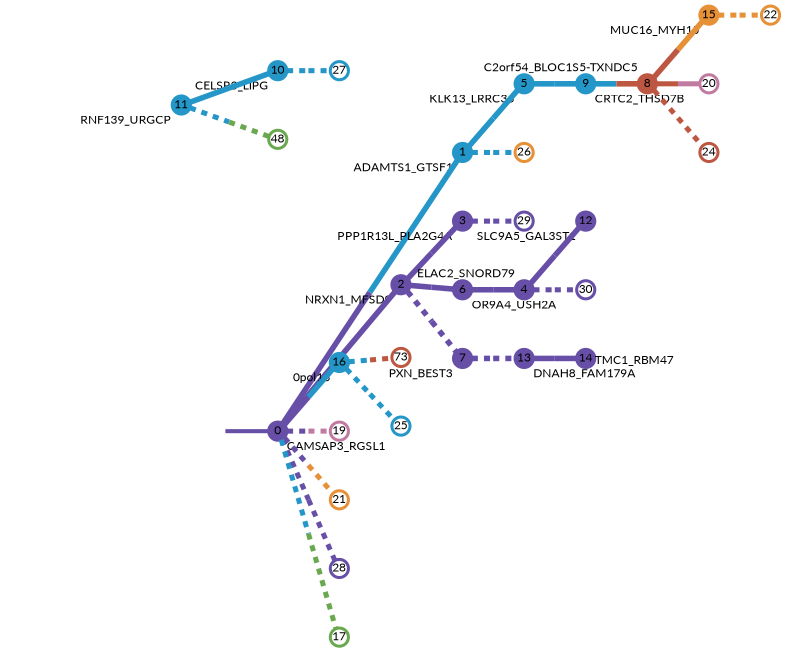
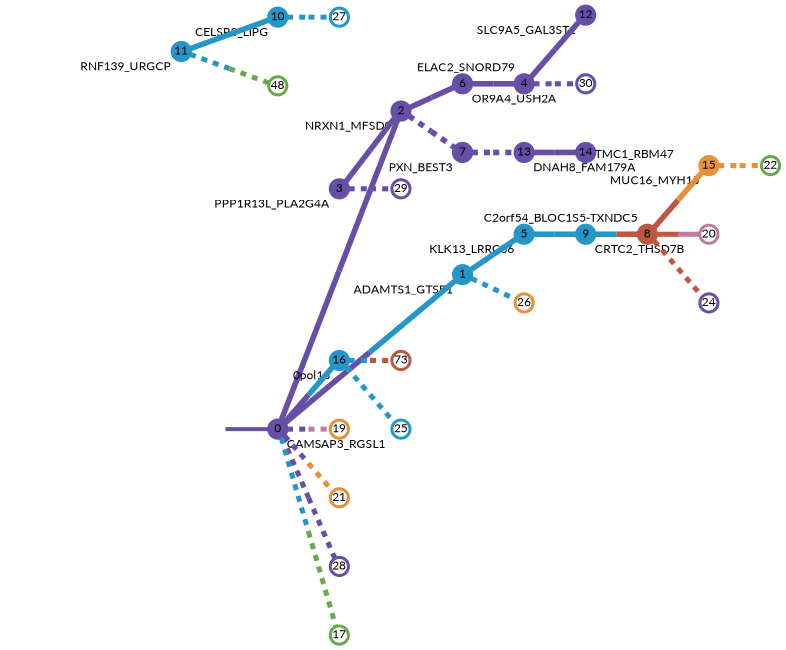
(771, 15) -> (771, 166)
(709, 152) -> (709, 303)
(432, 253) -> (370, 150)
(339, 431) -> (339, 429)
